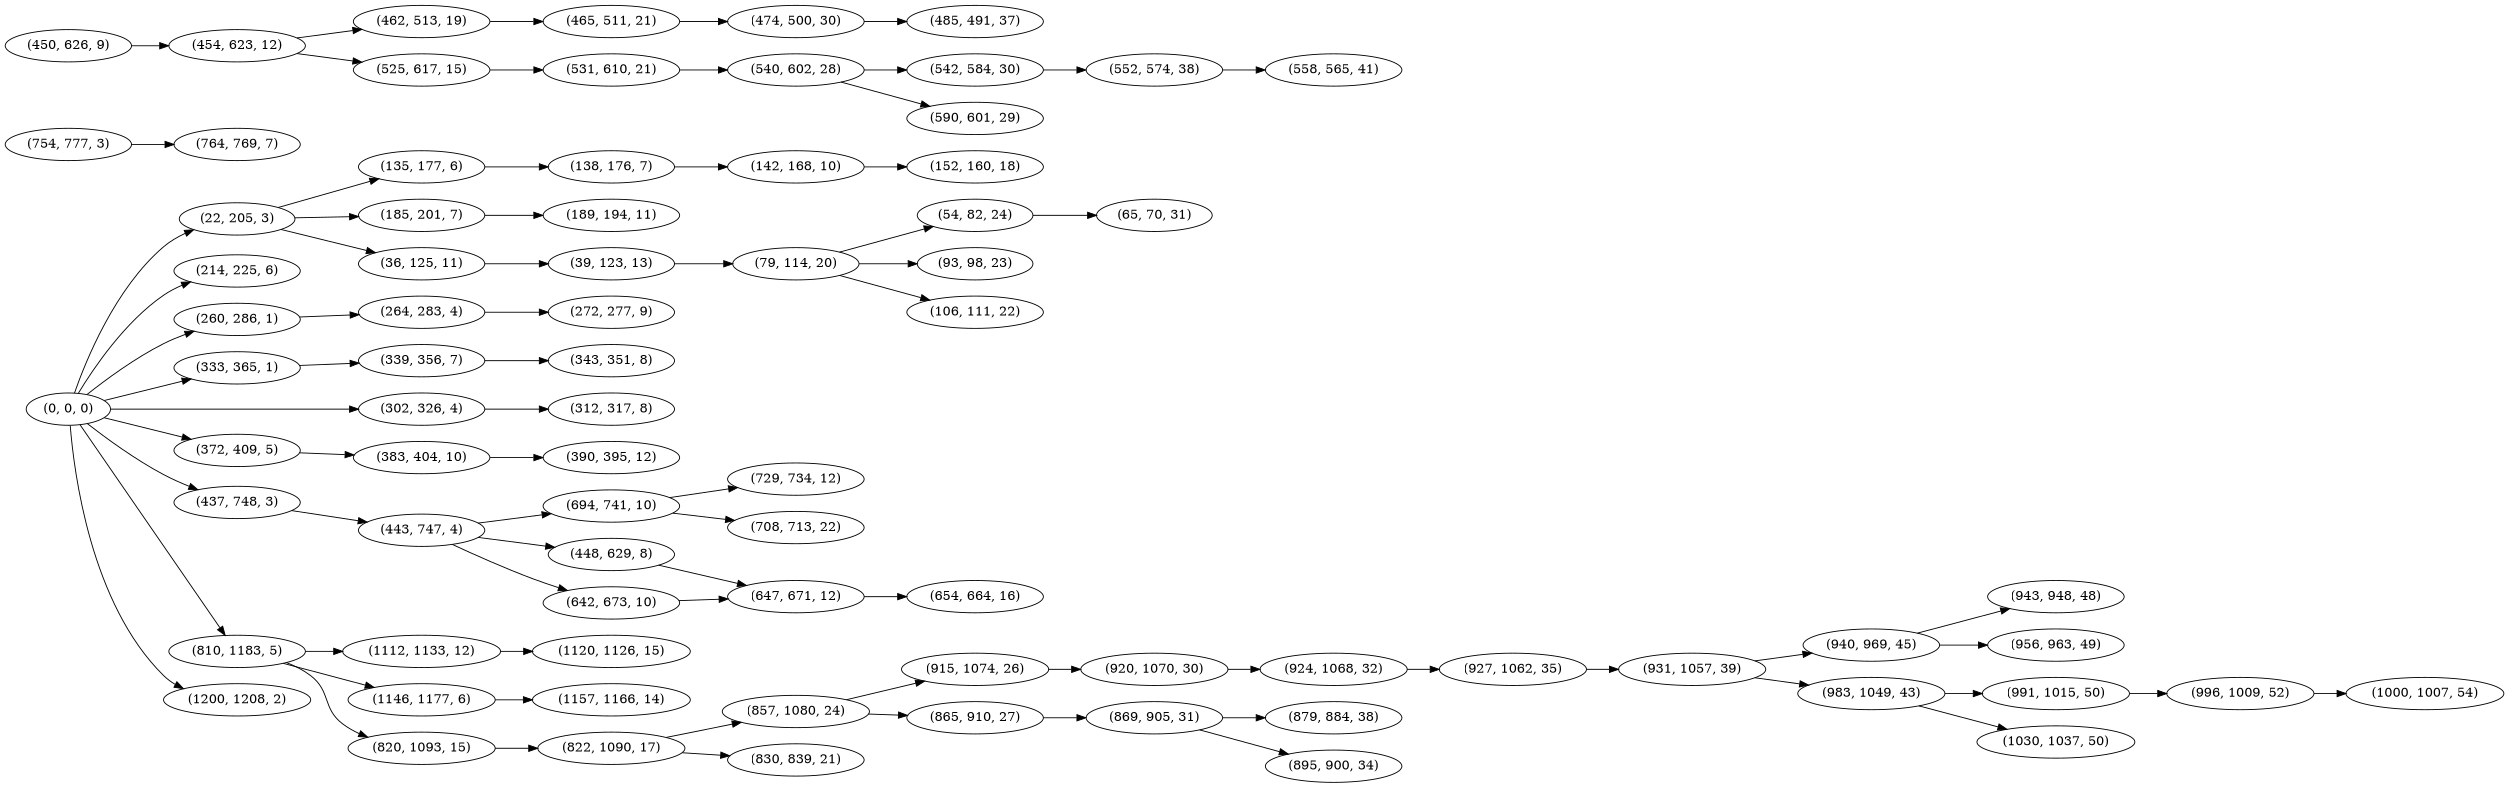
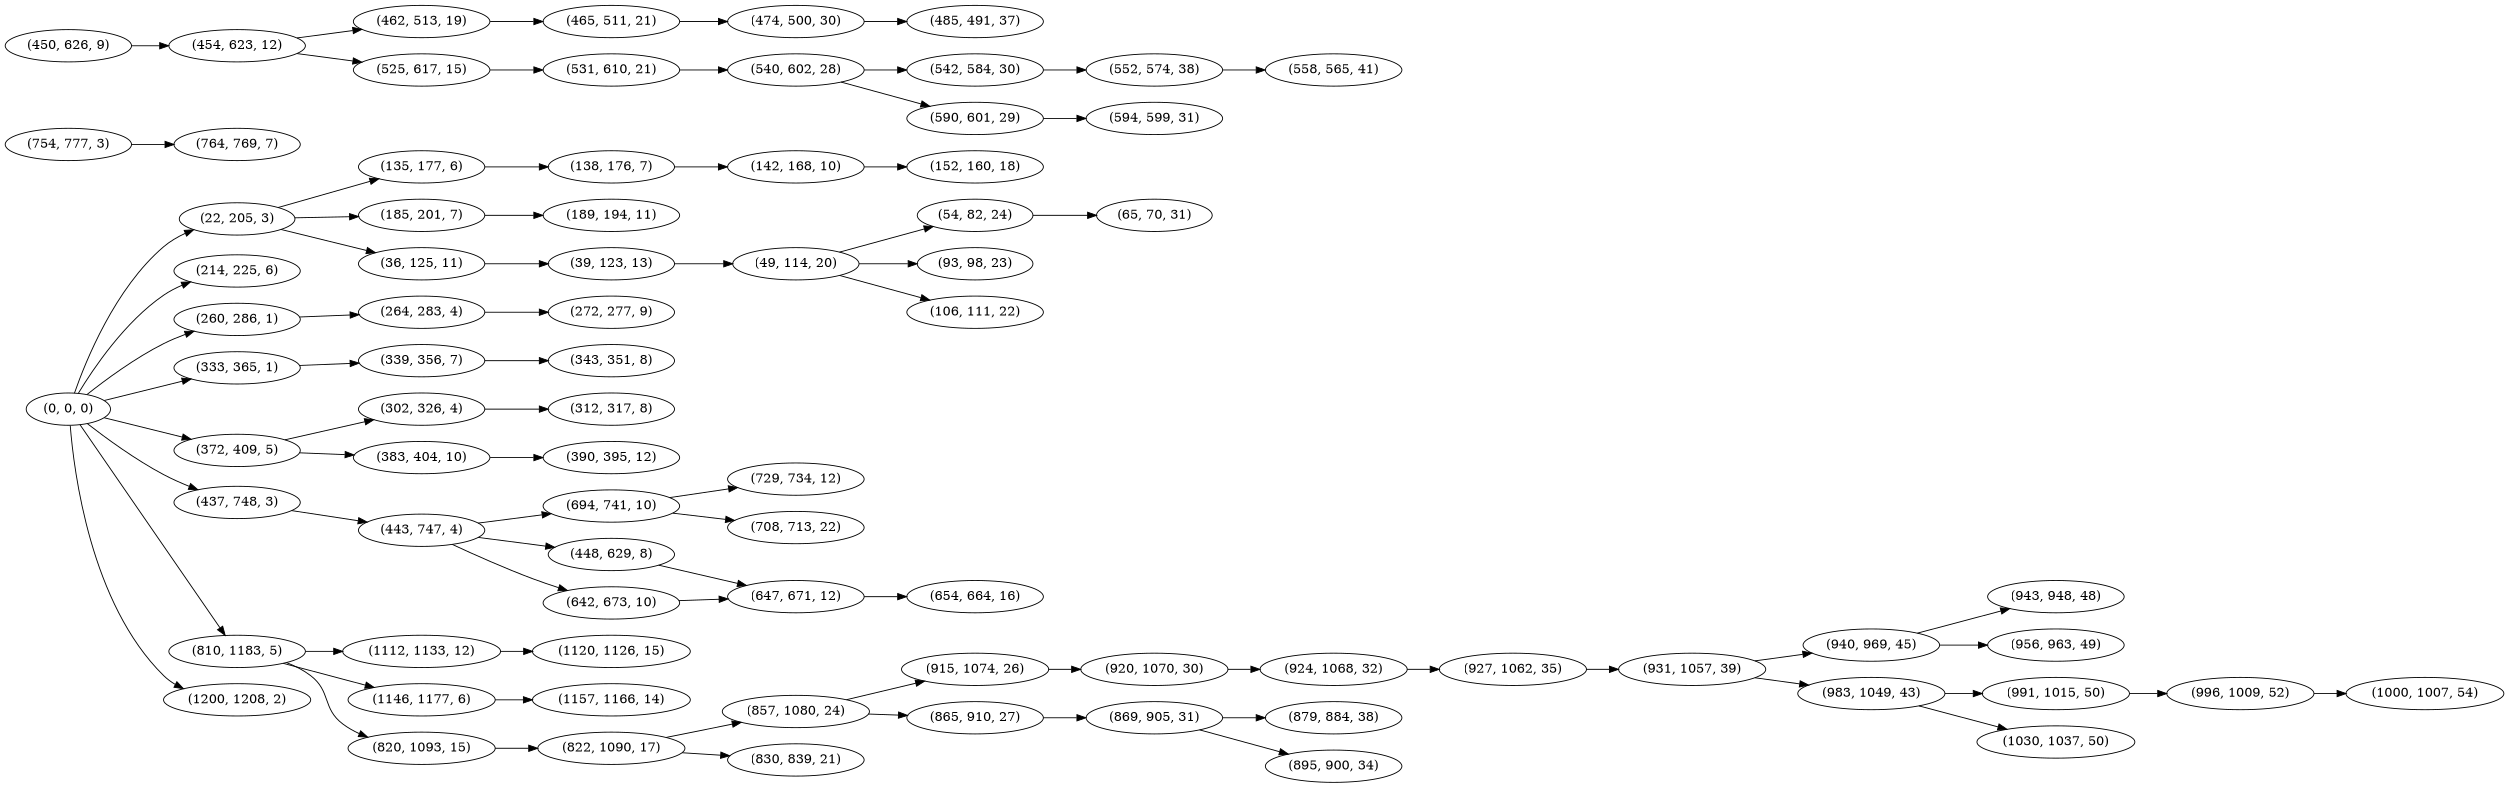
none -> (1154, 118)
(796, 264) -> (796, 264)
(230, 409) -> (325, 431)
